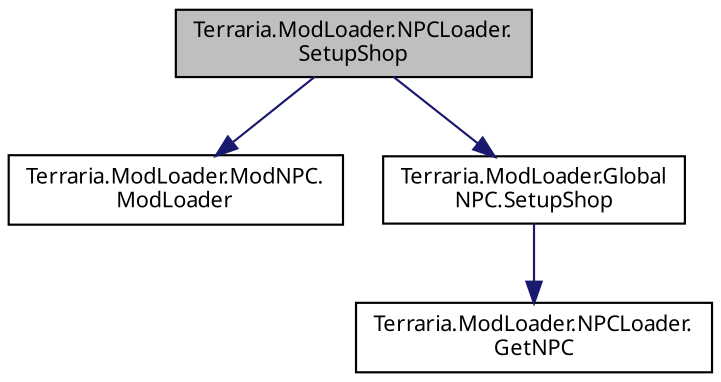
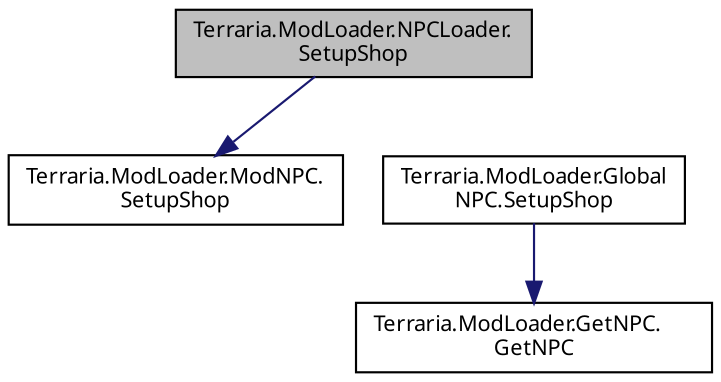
(435, 110) -> none
(176, 190) -> (176, 190)
(534, 338) -> (534, 338)
